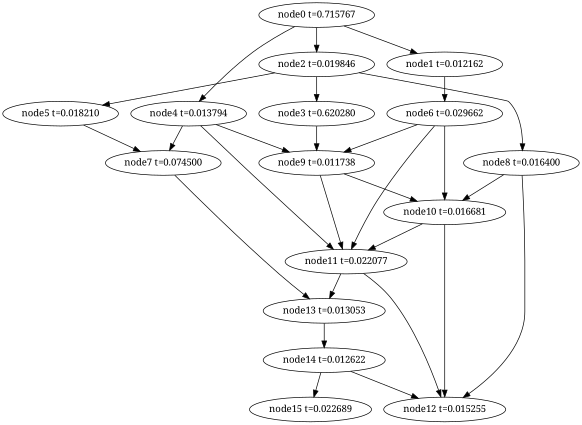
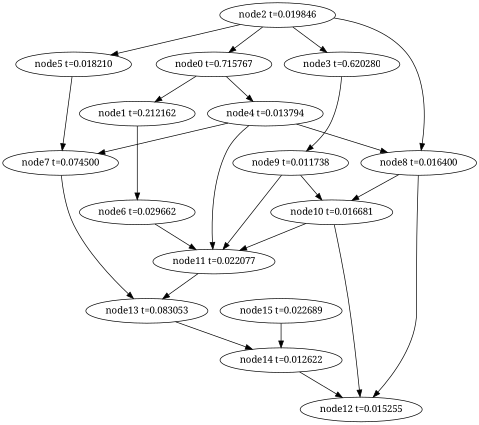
(317, 36) -> (248, 38)
(445, 64) -> (137, 114)
(249, 137) -> (339, 137)
(384, 137) -> none
(445, 159) -> none
(324, 311) -> (147, 311)
(410, 326) -> none
(318, 382) -> (281, 332)
